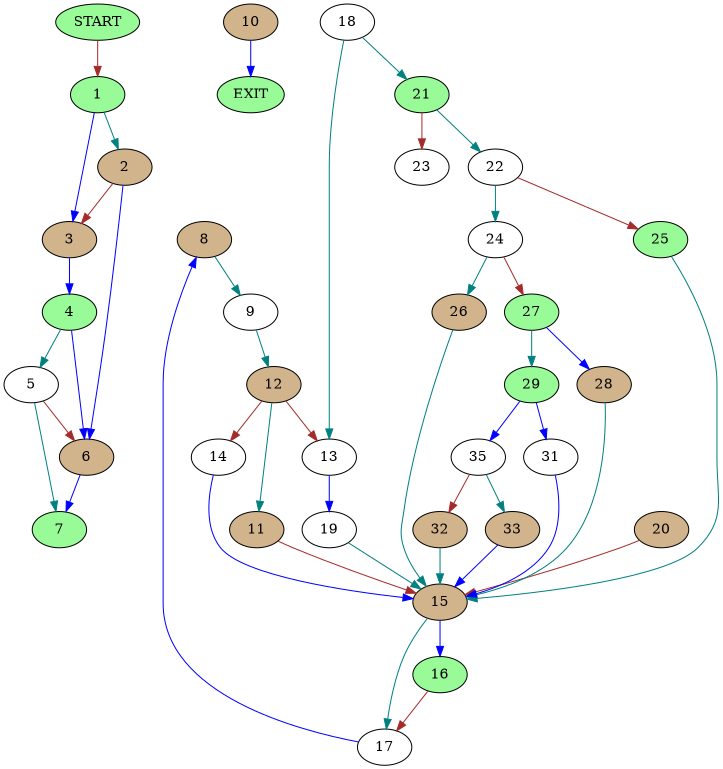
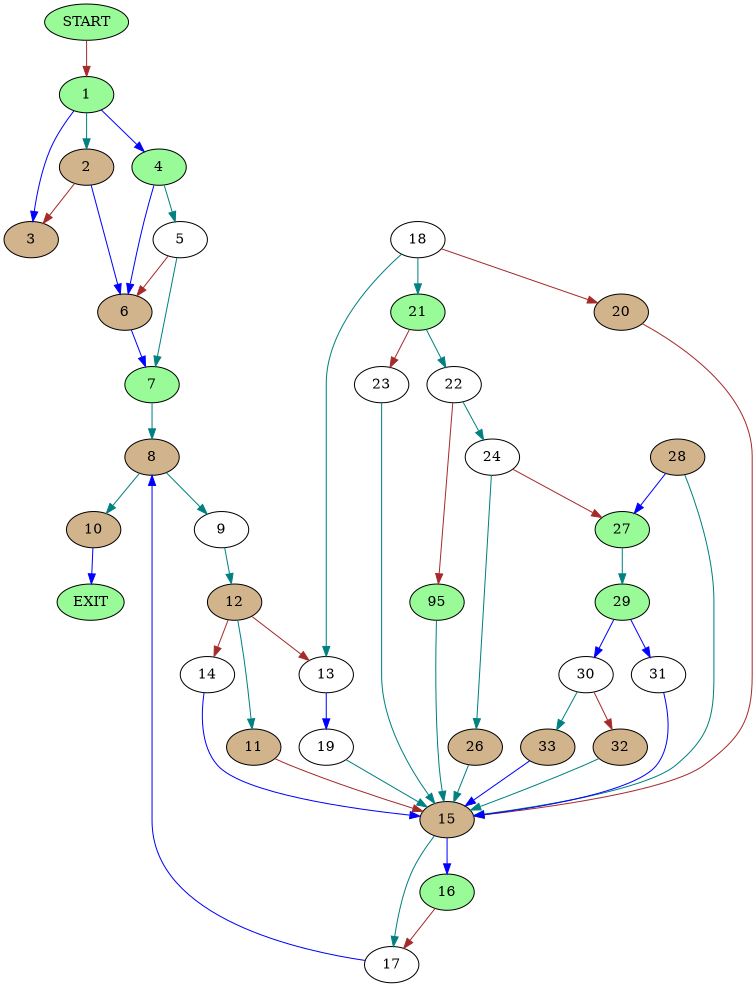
(661, 240) -> (437, 602)
(69, 271) -> (119, 127)
none -> (515, 274)
(564, 345) -> (653, 489)
none -> (152, 416)
(478, 457) -> (586, 675)
none -> (126, 489)
none -> (382, 604)
